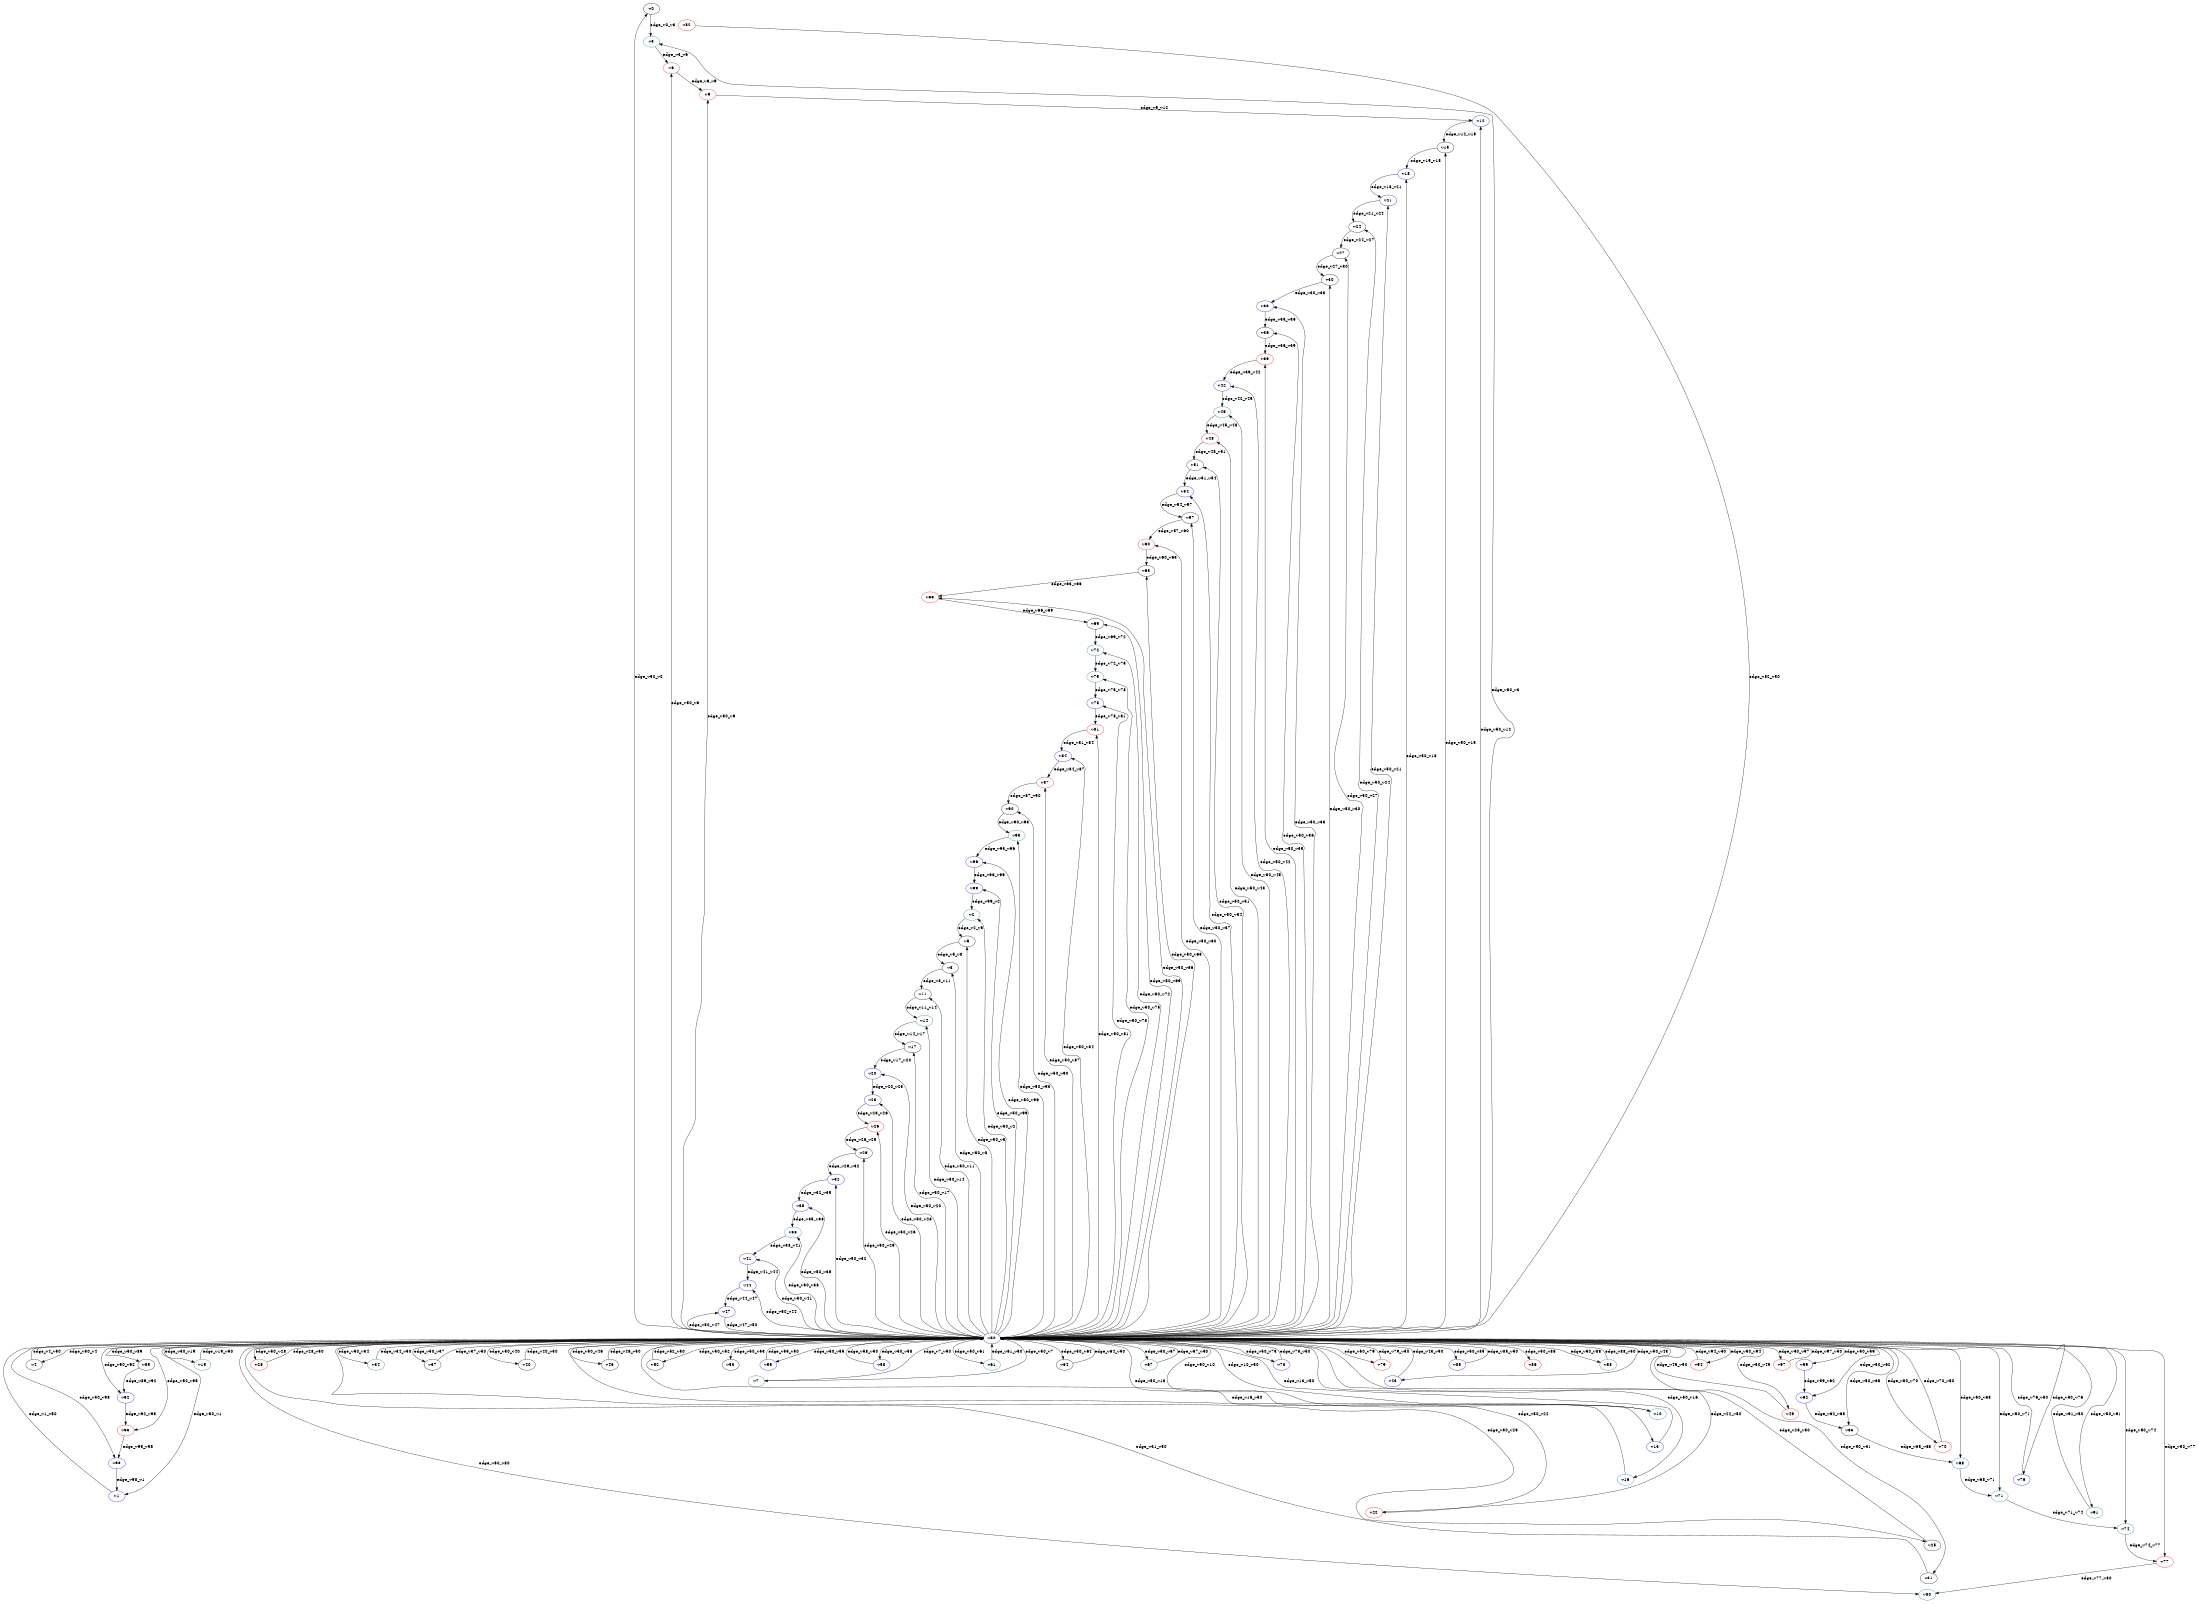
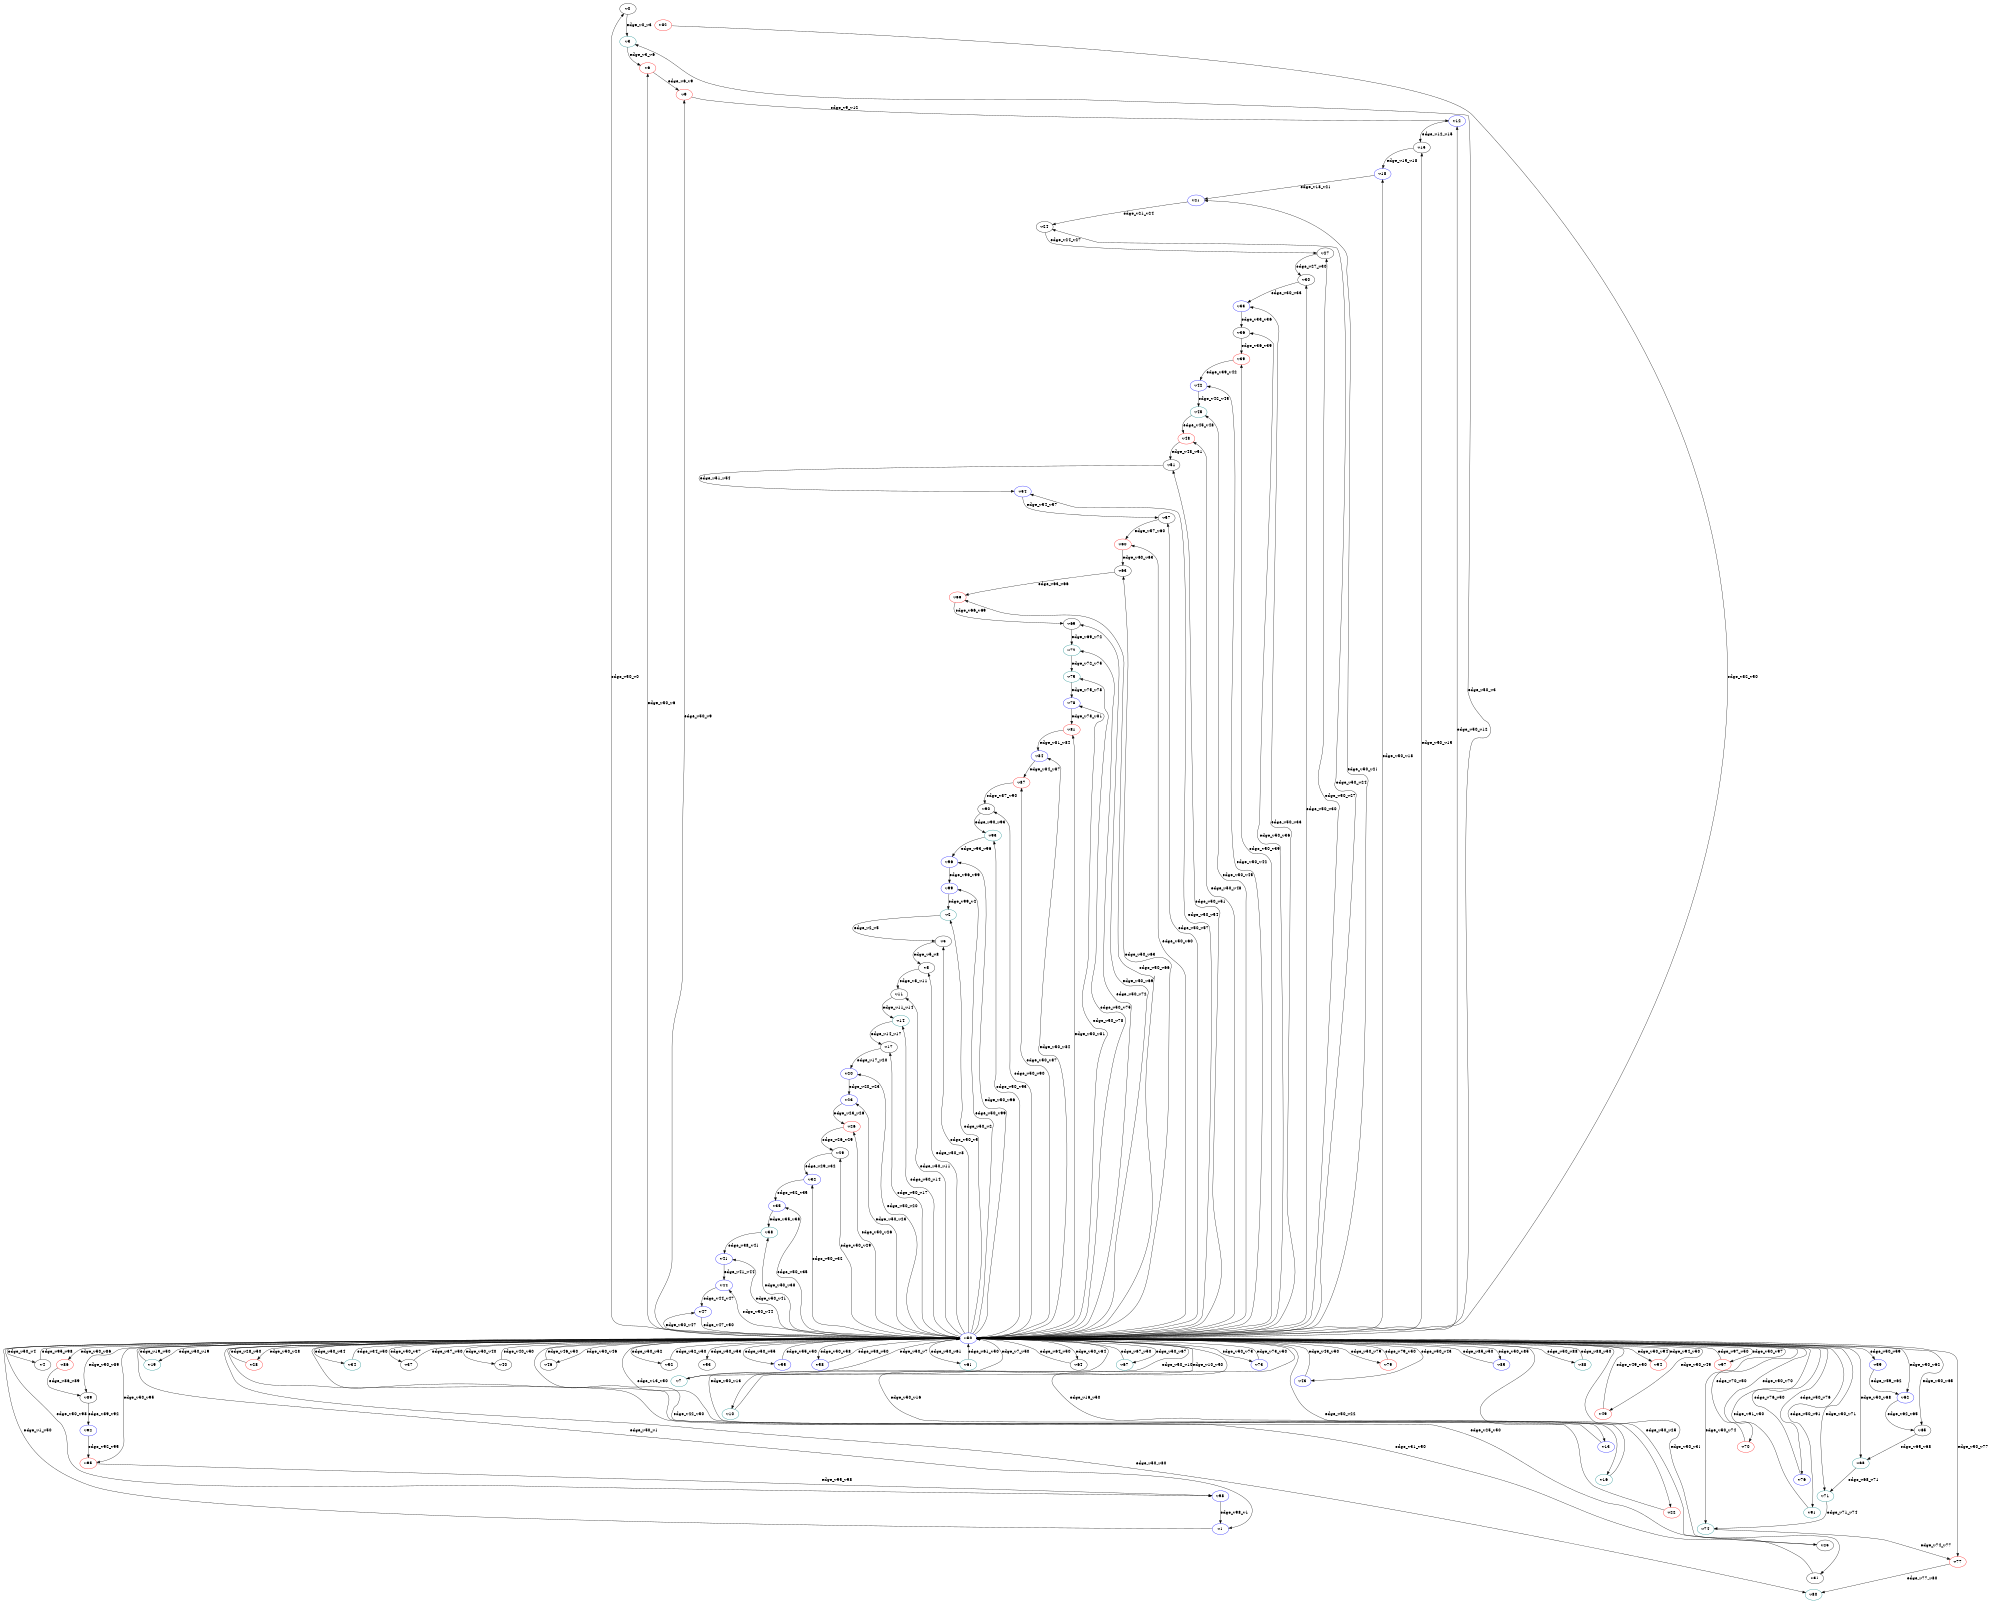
(521, 1341) -> none
(47, 1352) -> (57, 1352)
none -> (52, 1388)
